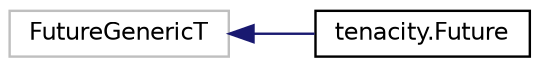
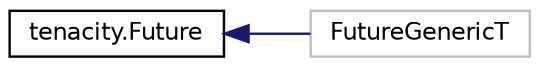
(284, 34) -> (280, 34)
